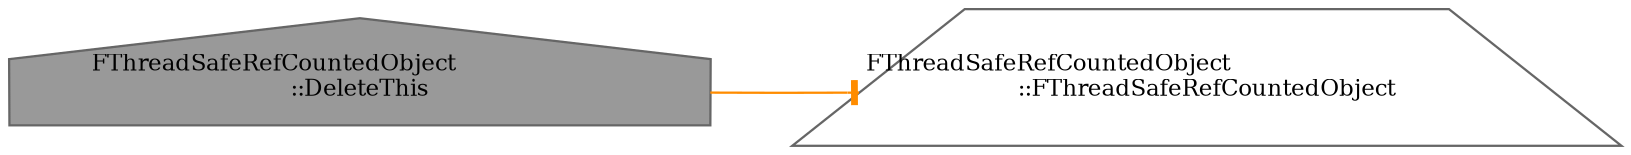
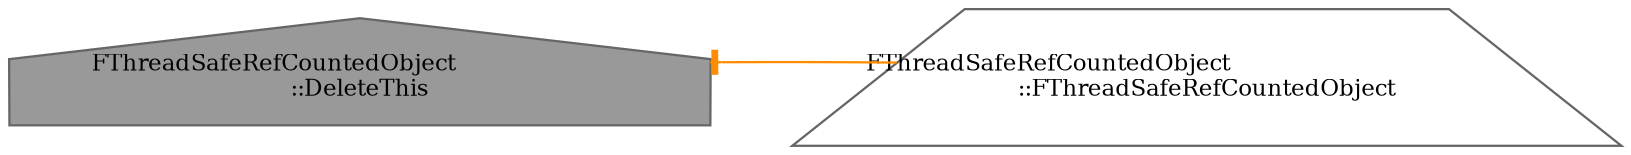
(779, 93) -> (809, 62)
